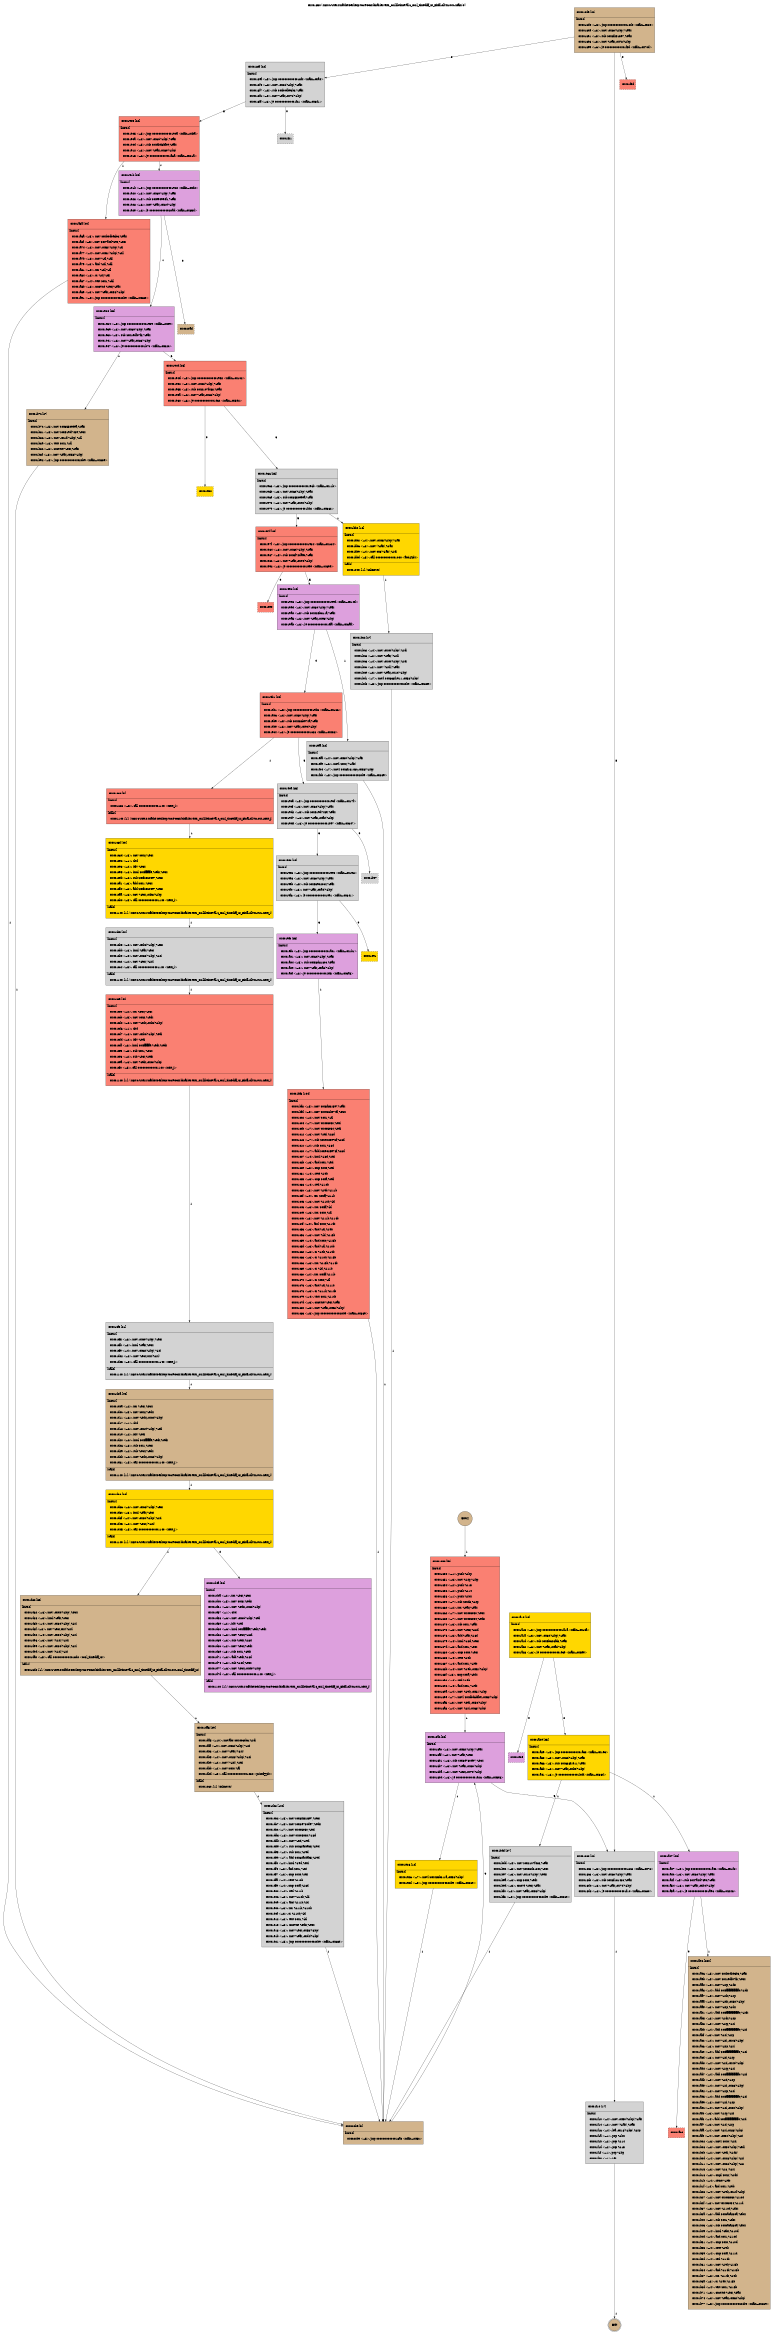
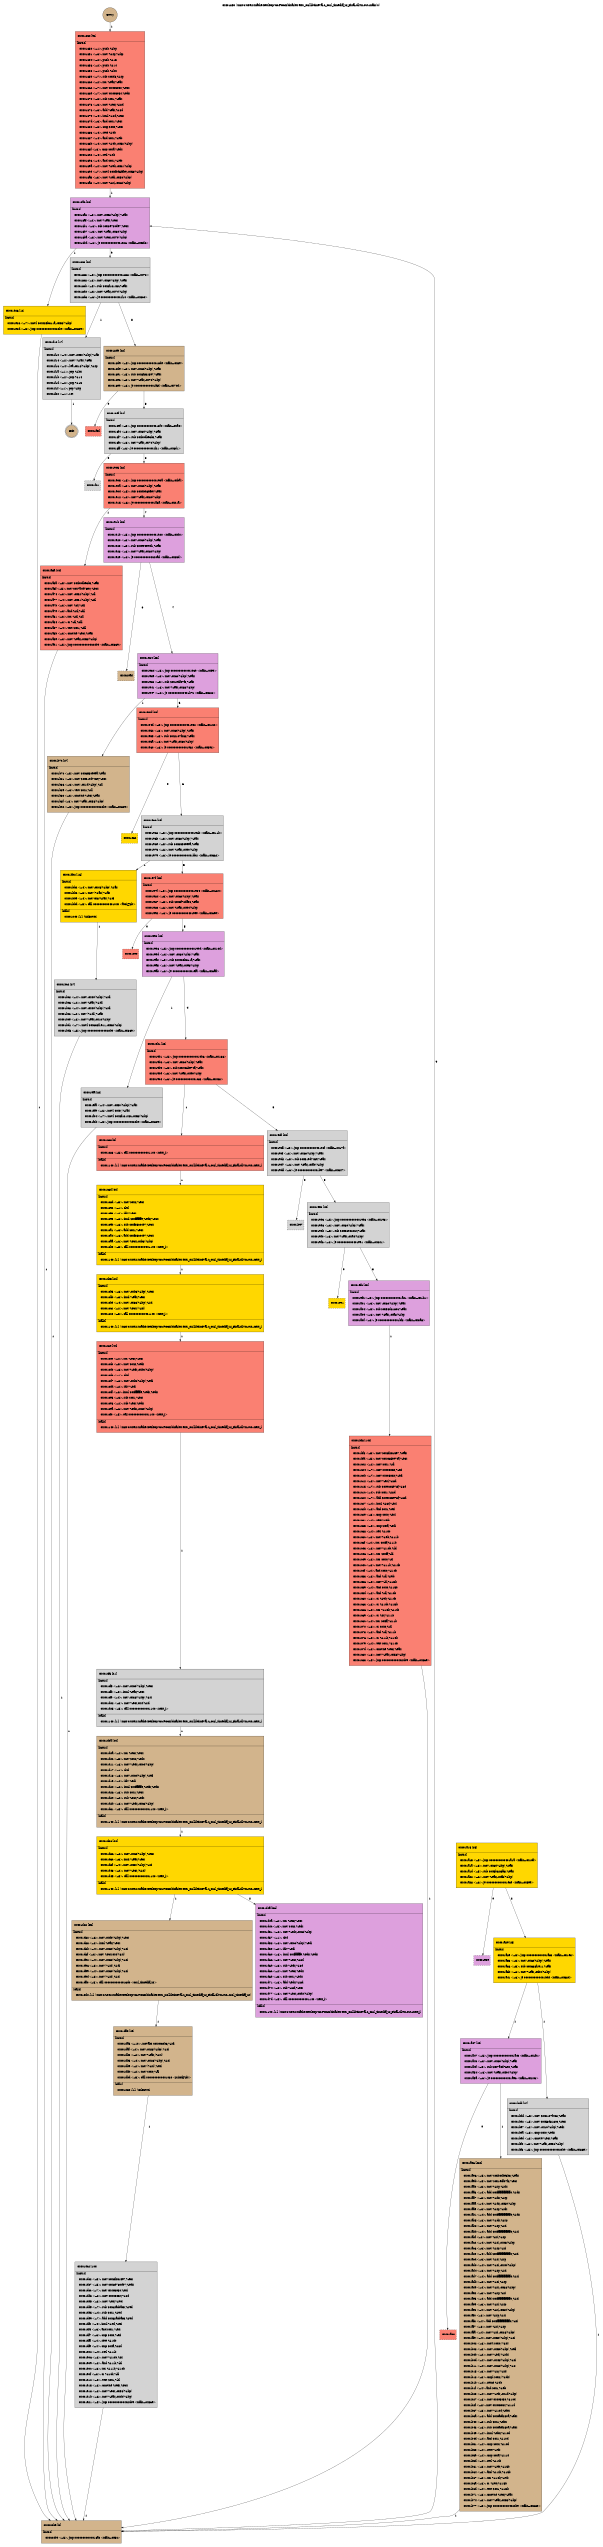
(615, 951) -> (127, 324)
(189, 956) -> (180, 1303)
none -> (293, 2527)
